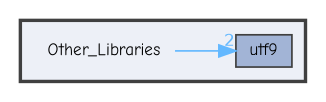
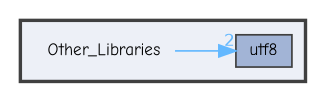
(264, 51) -> (264, 51)
